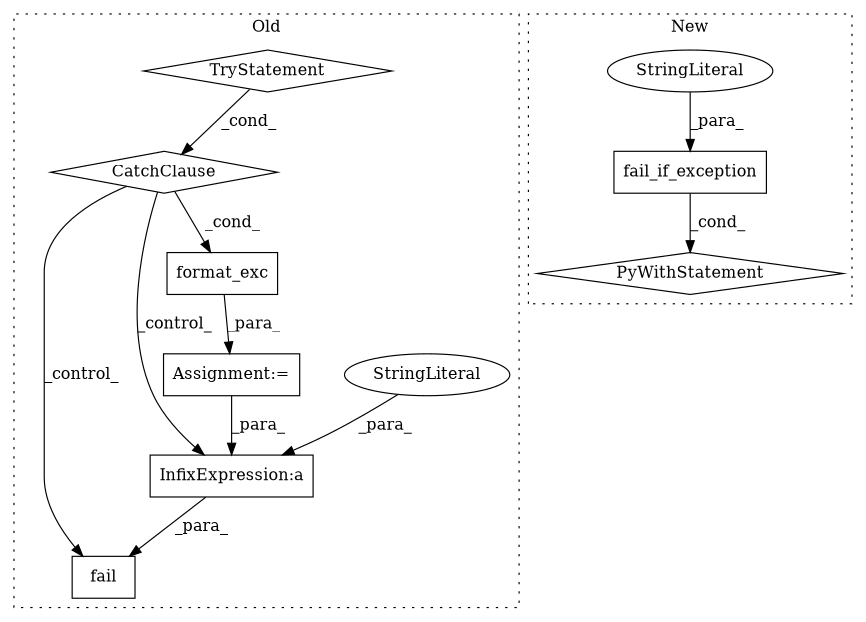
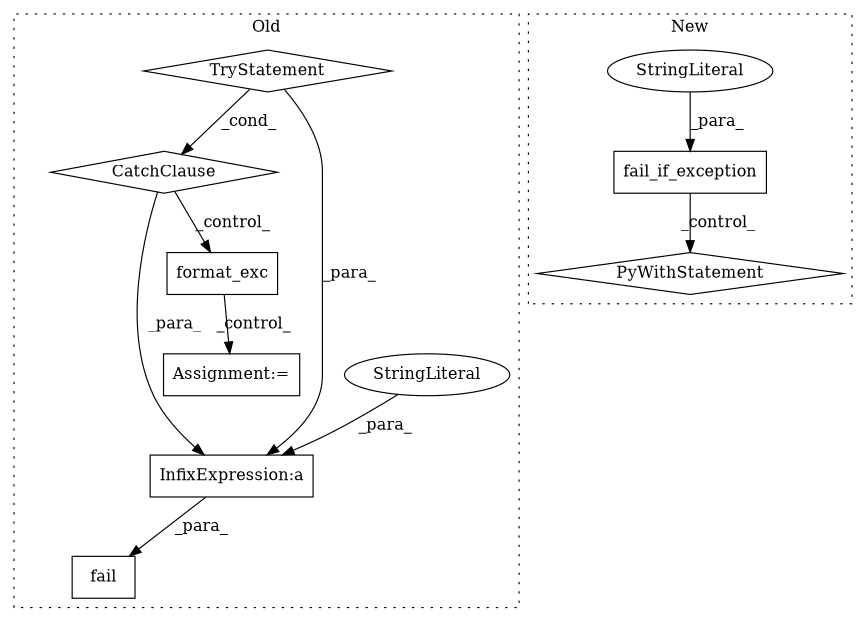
(233, 223) -> (233, 223)
(718, 223) -> (718, 223)
(175, 324) -> (175, 324)
(254, 324) -> (254, 324)
(44, 351) -> none
(232, 420) -> (322, 272)
